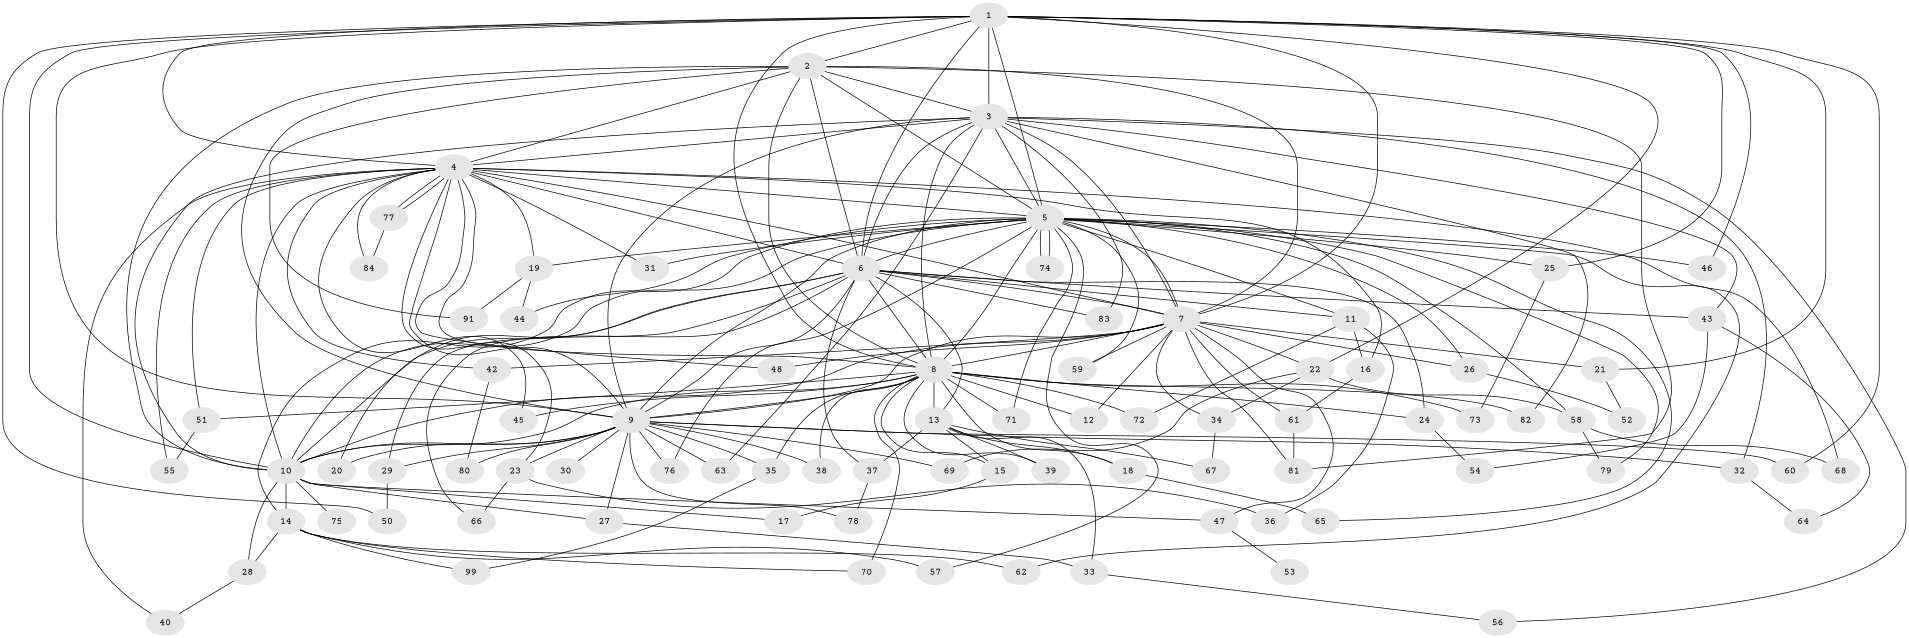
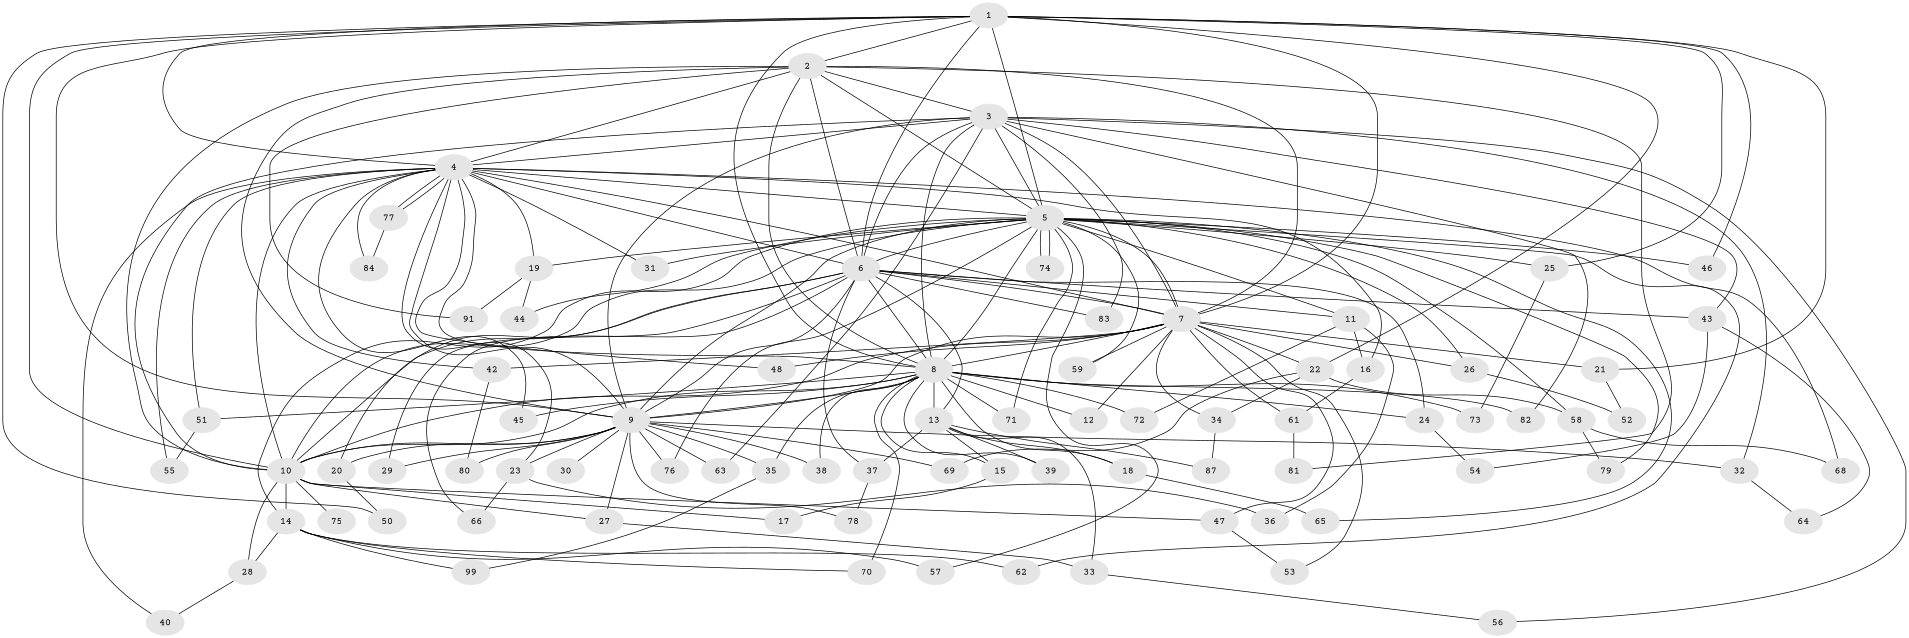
(989, 66) -> none
(1246, 412) -> (1341, 419)
(1211, 471) -> (1211, 471)
(1790, 471) -> none
(387, 499) -> (362, 496)
